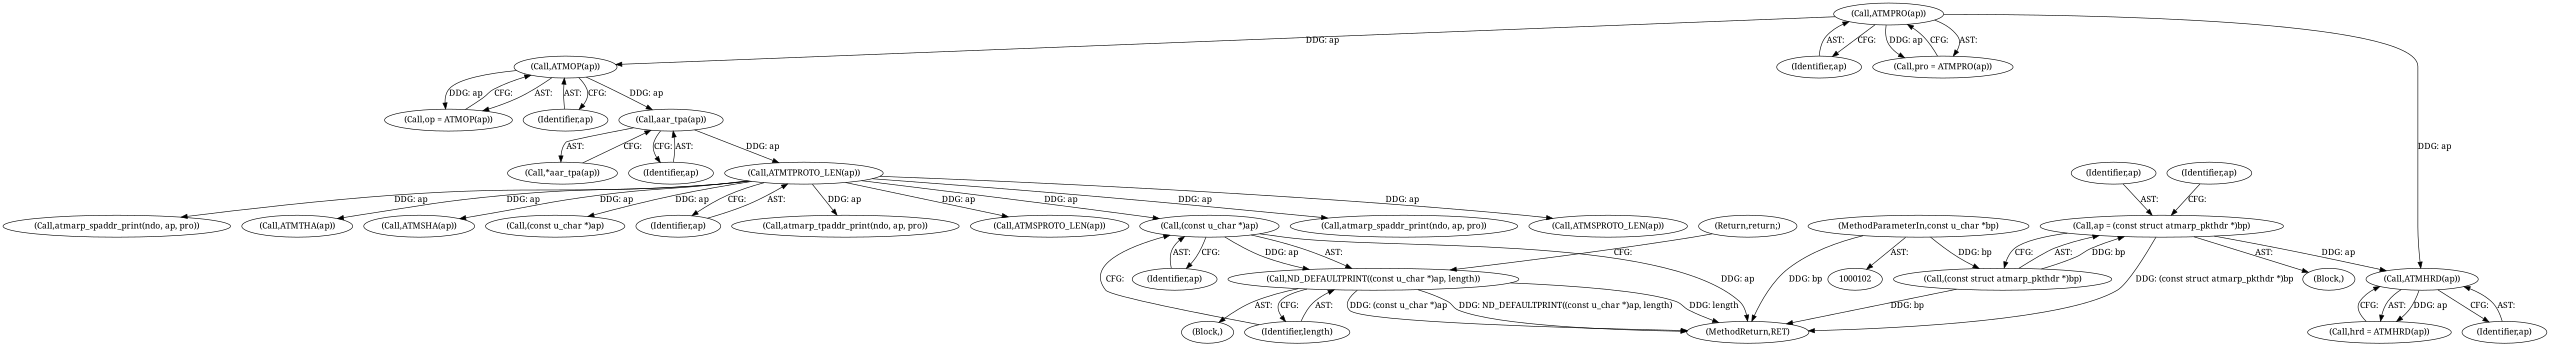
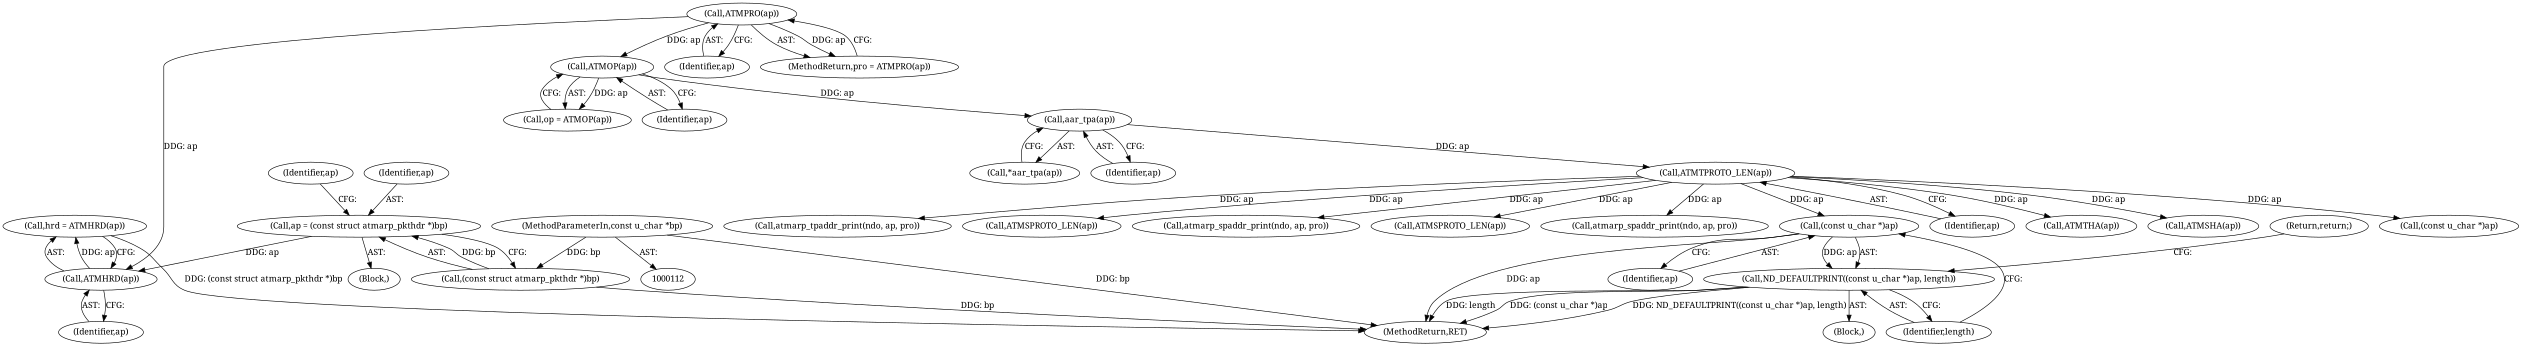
(1943, 67) -> (859, 67)
(1855, 279) -> (668, 279)
(2001, 318) -> (724, 319)
